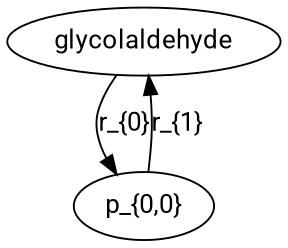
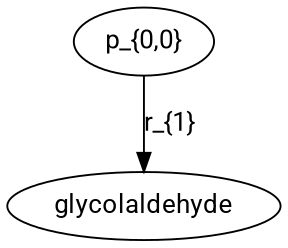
(97, 115) -> none
